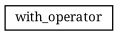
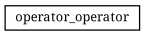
(59, 18) -> (72, 18)
